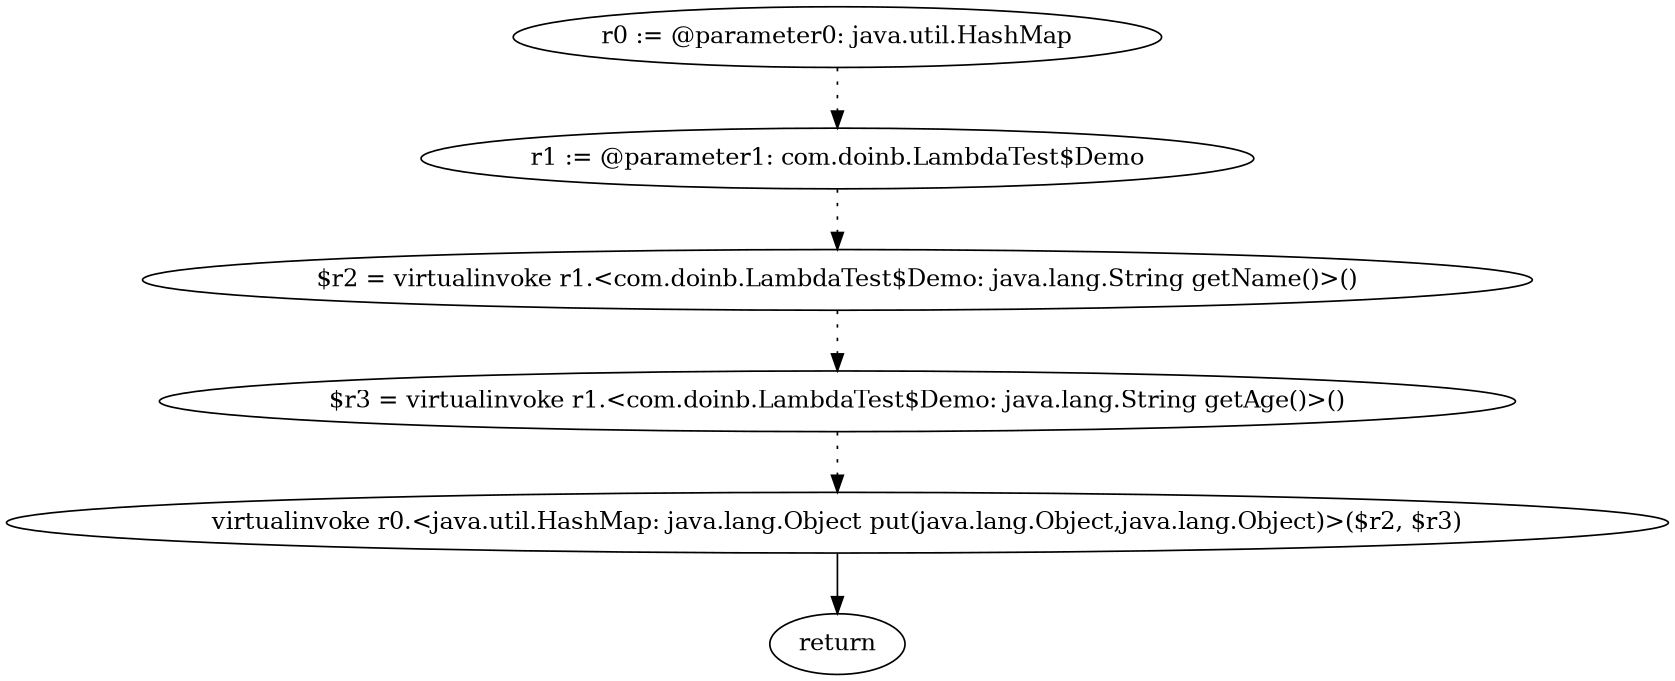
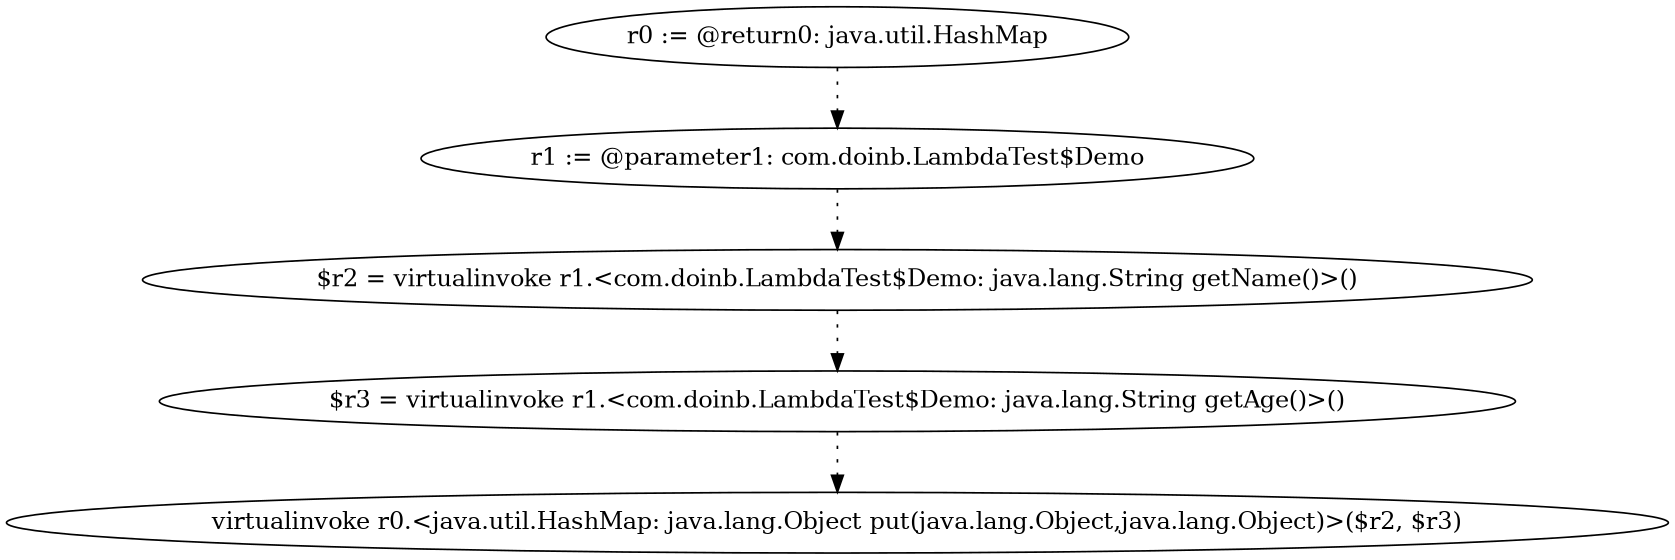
(837, 37) -> (837, 37)
(837, 644) -> none
